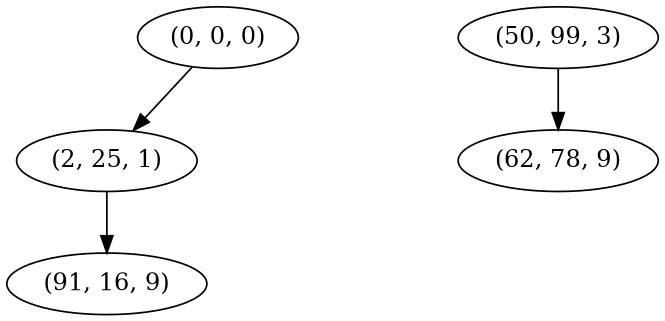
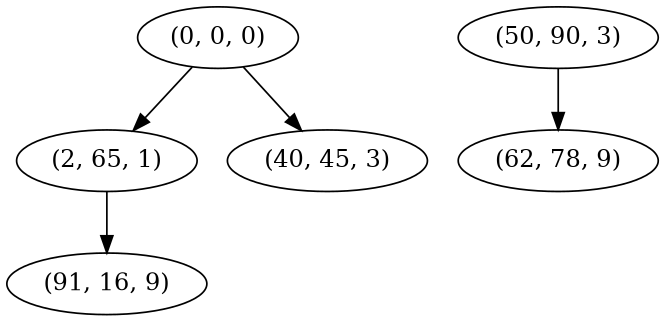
(558, 38) -> (558, 38)
(107, 161) -> (107, 161)
none -> (327, 161)
